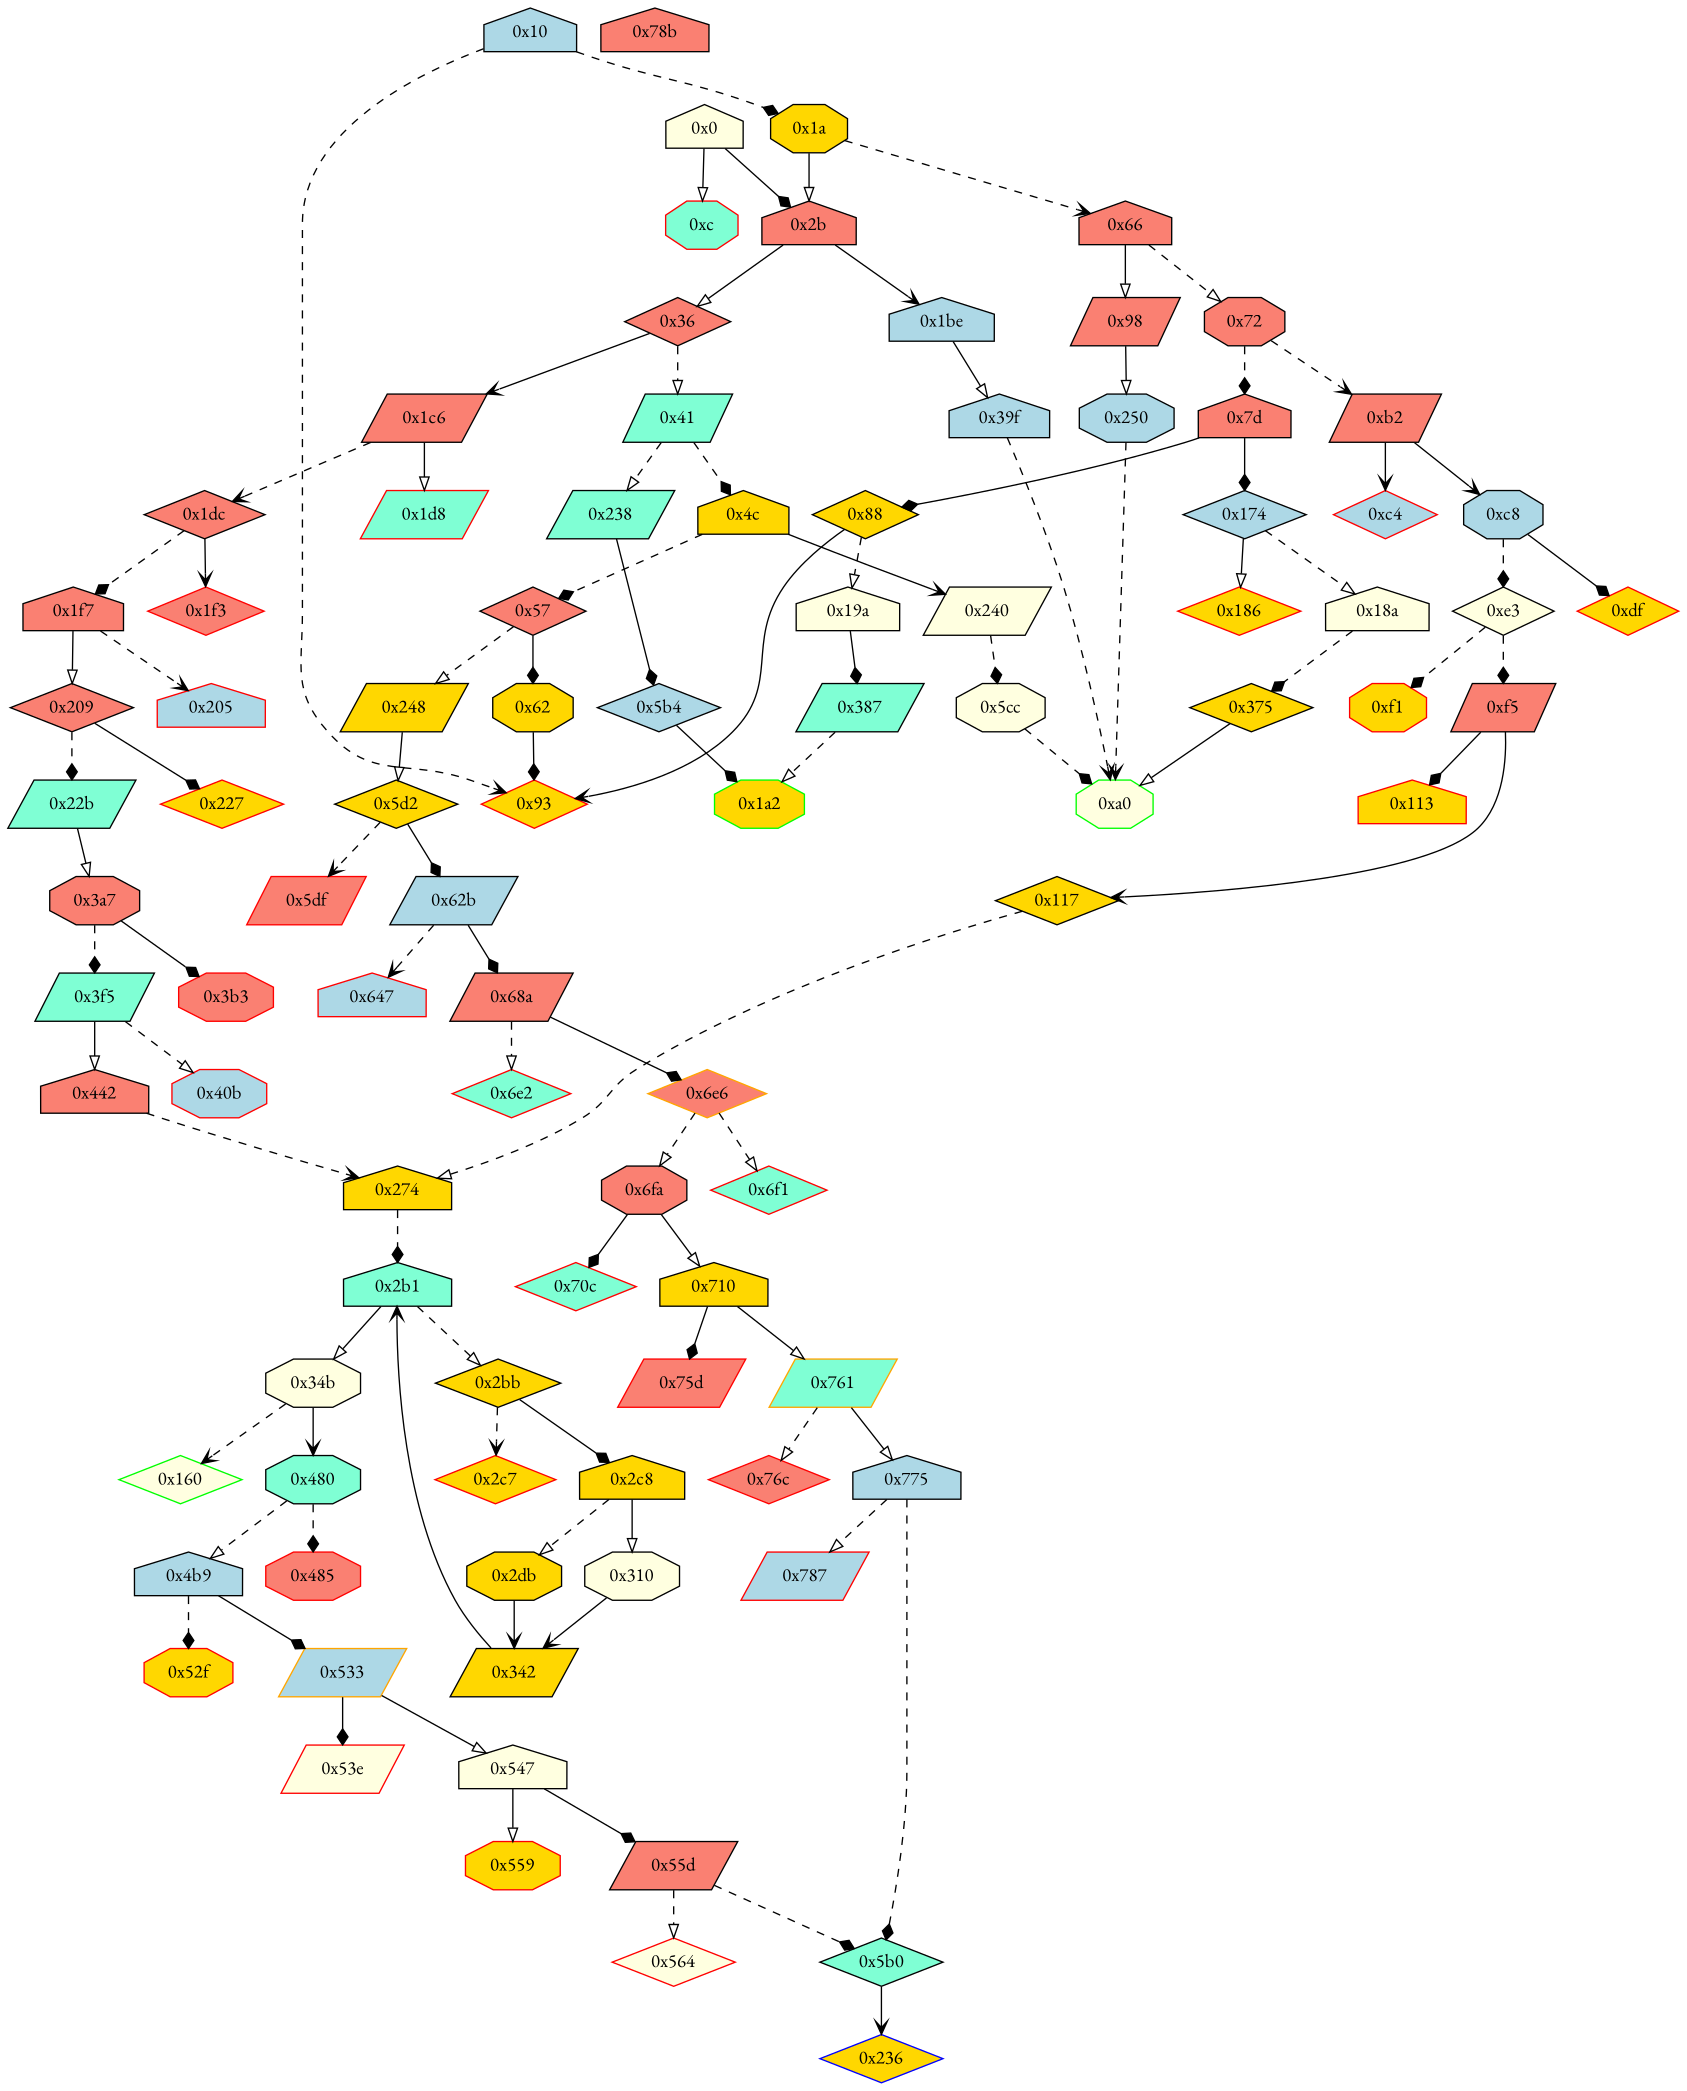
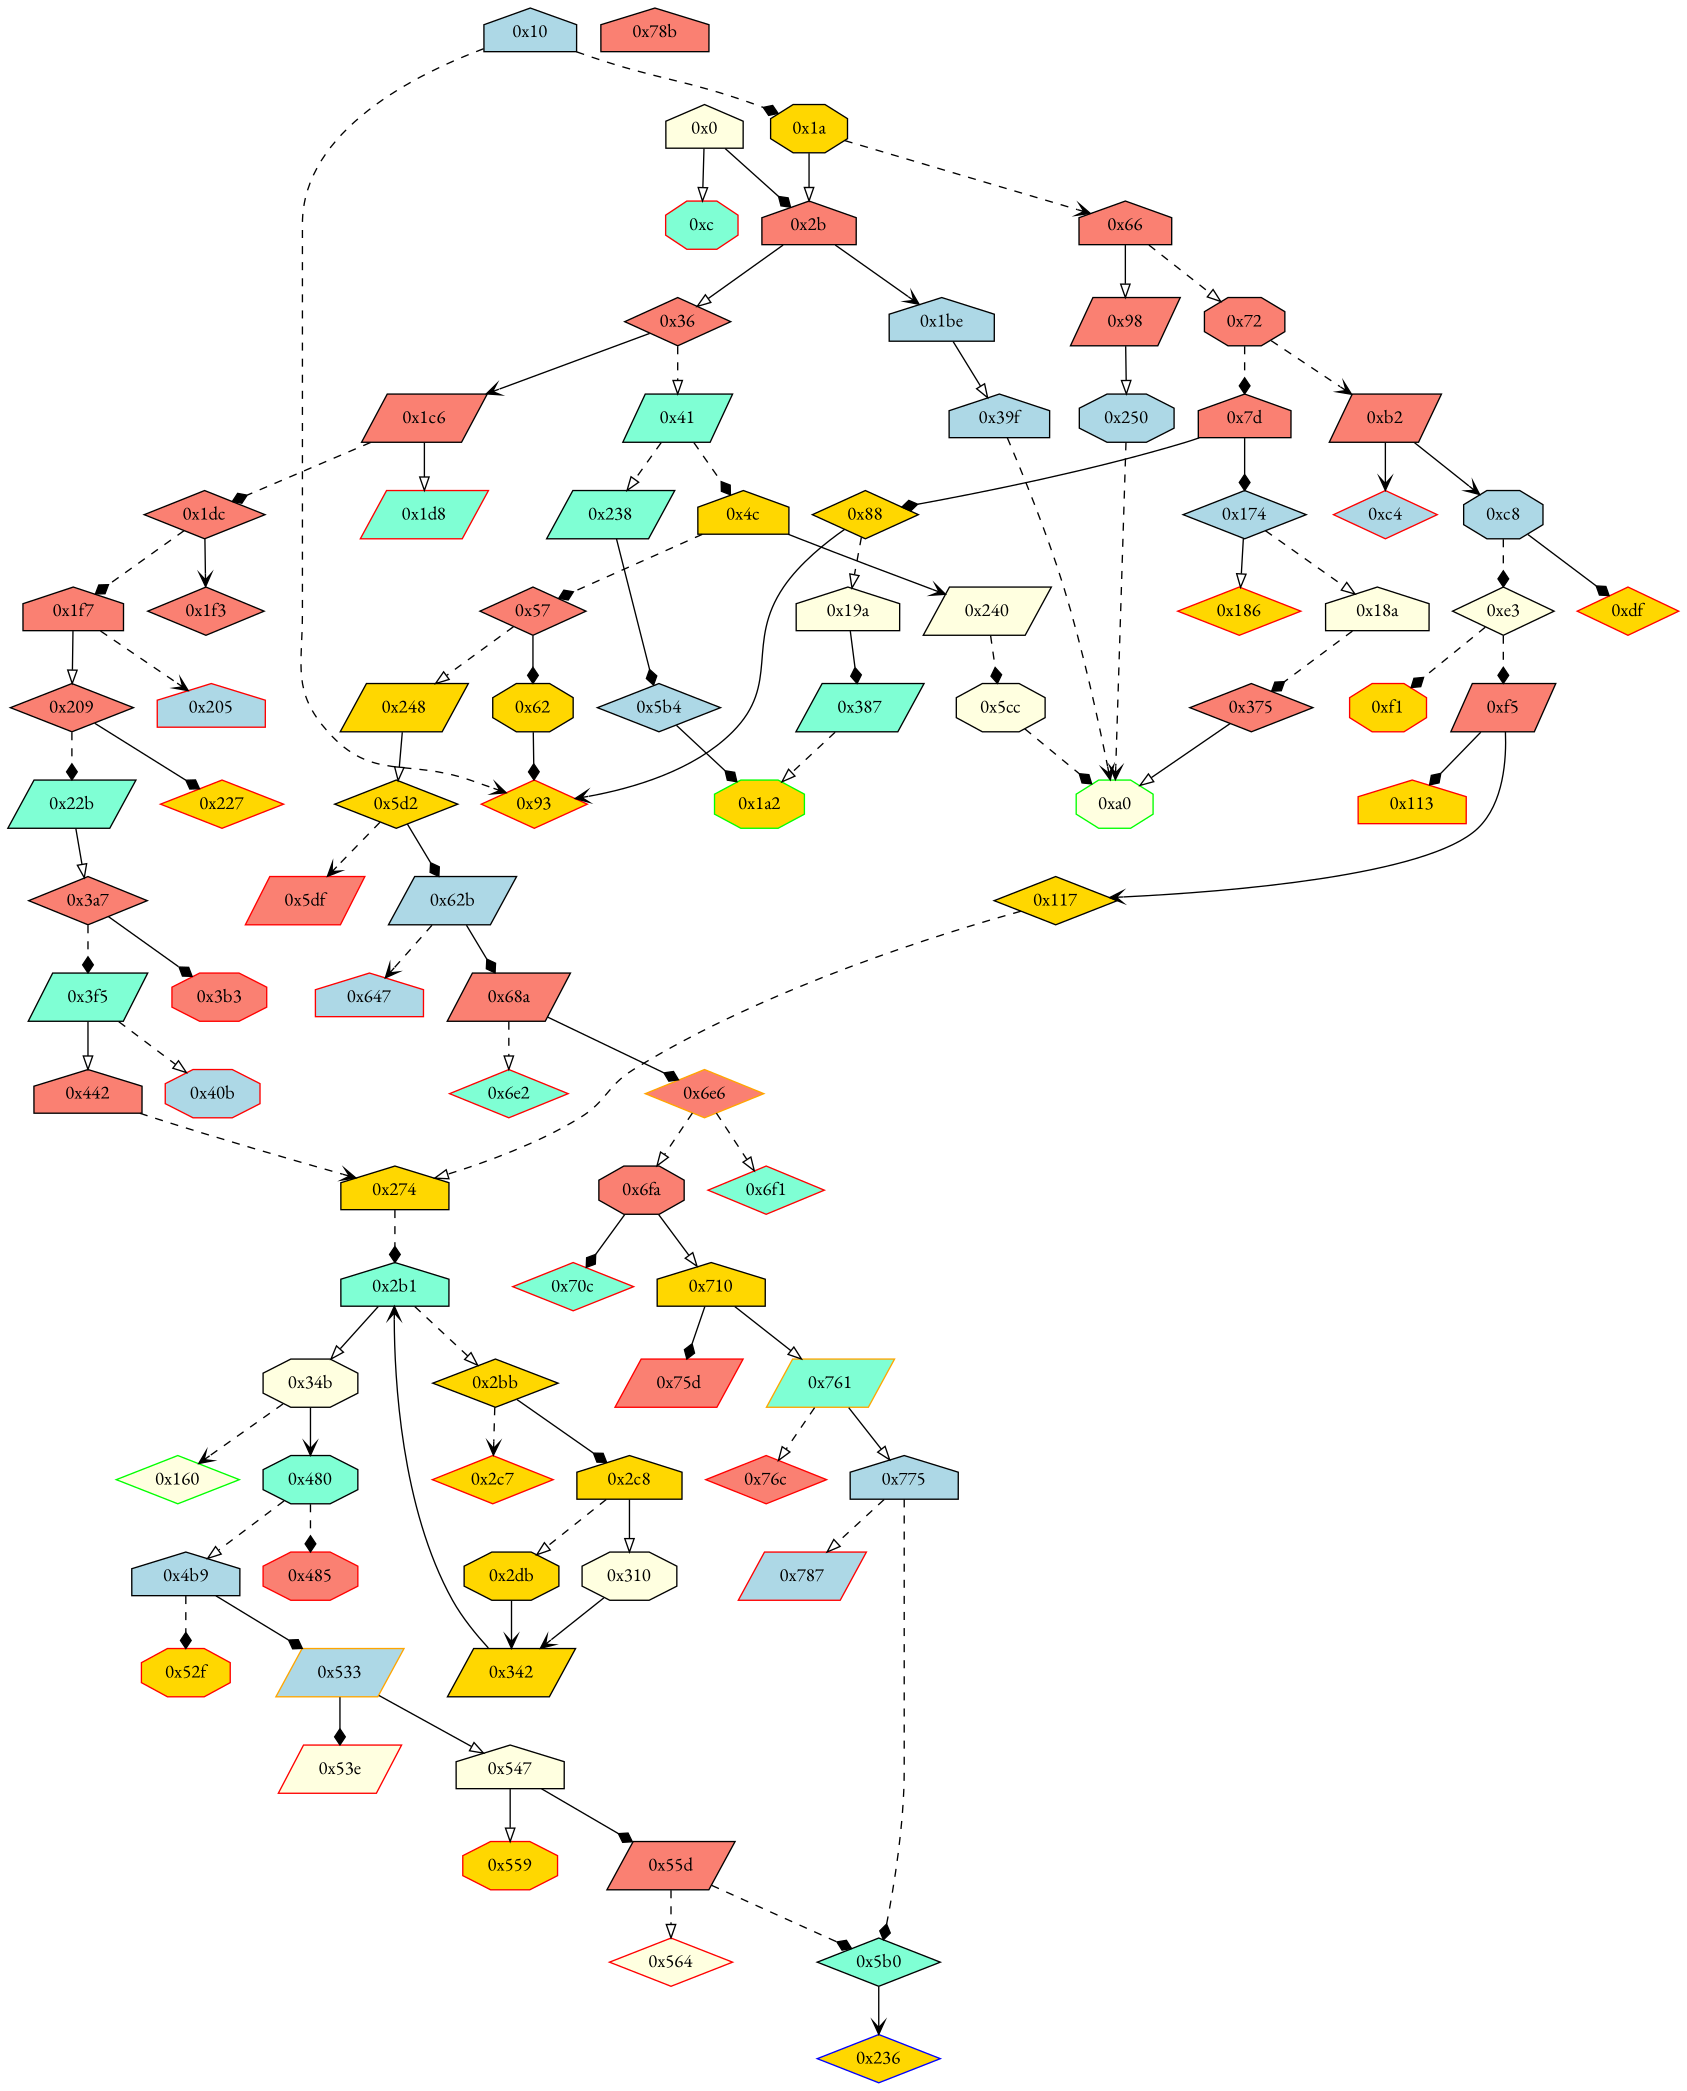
(311, 468) -> (312, 467)
(206, 611) -> (206, 611)
(1251, 708) -> (1251, 708)
(95, 901) -> (88, 901)
